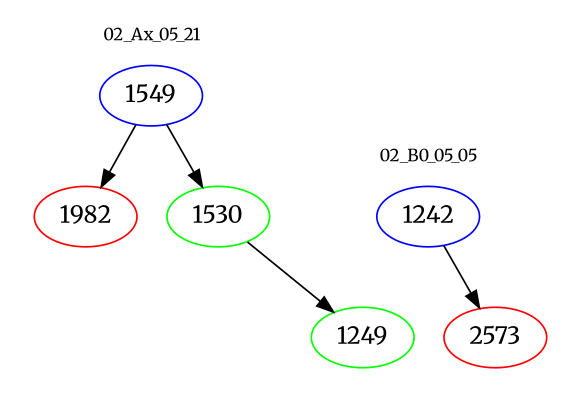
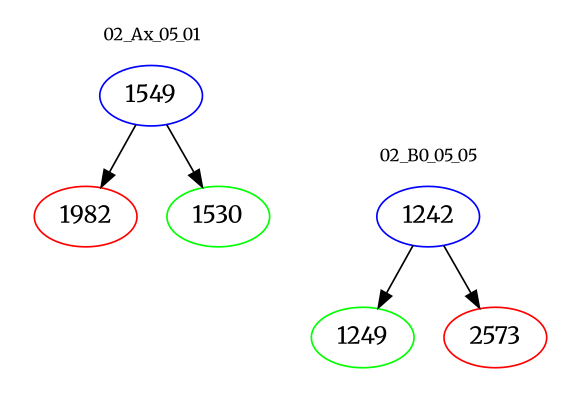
(152, 36) -> (152, 36)
(284, 272) -> (400, 269)
